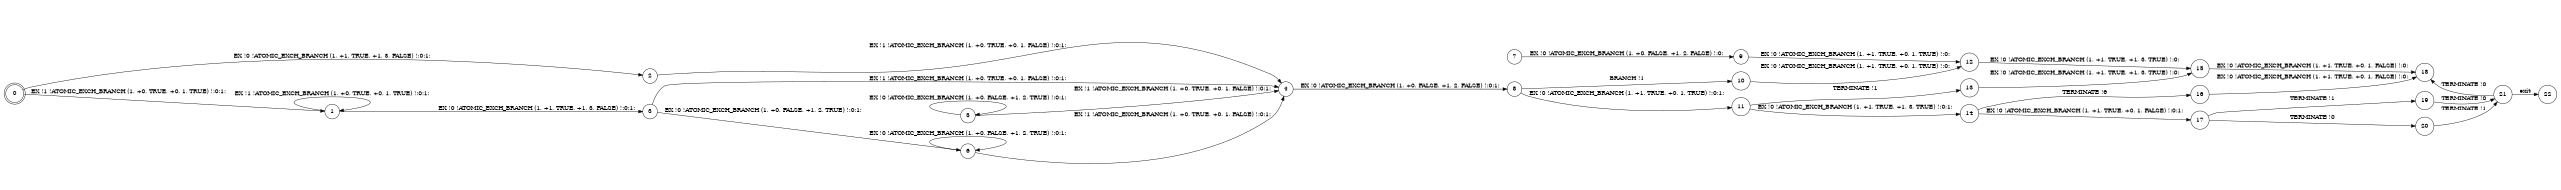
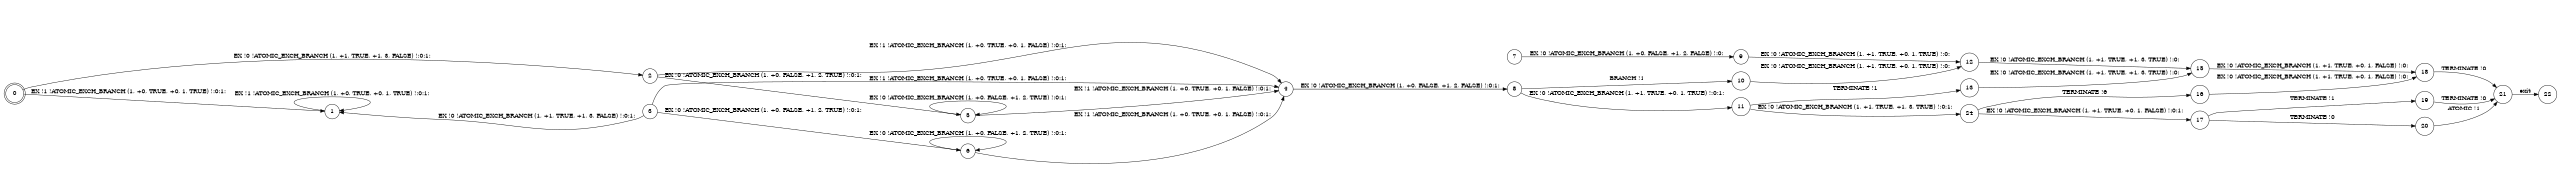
(2462, 94) -> (2465, 74)
none -> (807, 96)
(2464, 109) -> (2464, 109)
(489, 112) -> (495, 124)
(1969, 114) -> (1969, 114)
